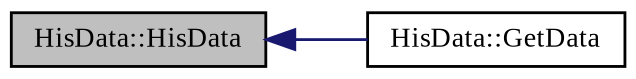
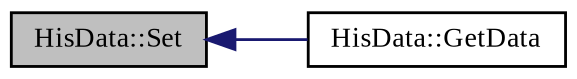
(139, 40) -> (109, 40)
